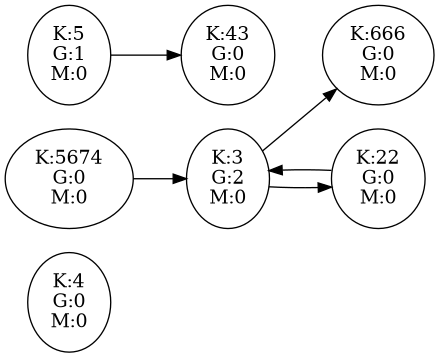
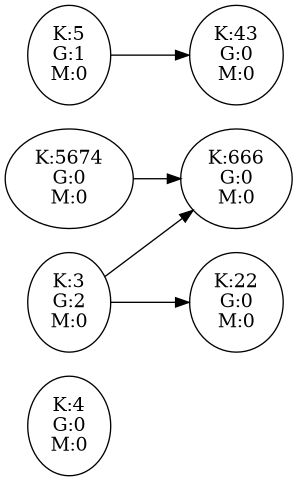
(307, 170) -> none
(153, 179) -> (150, 179)
